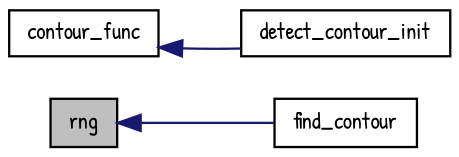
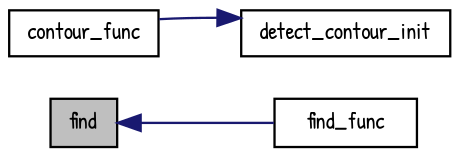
(211, 49) -> (188, 18)
(84, 123) -> (84, 123)
(346, 123) -> (346, 123)
